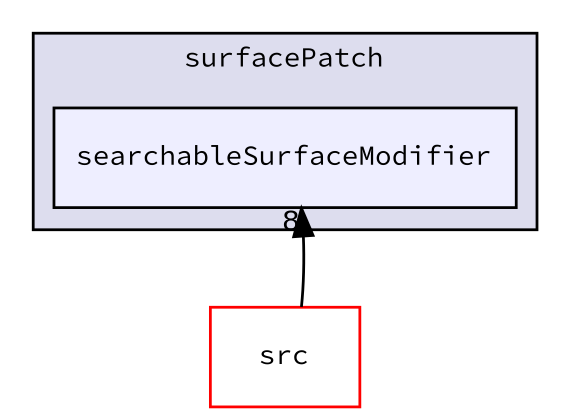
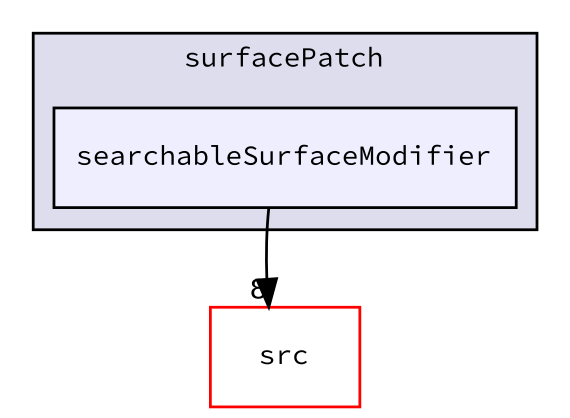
(304, 272) -> (267, 247)
